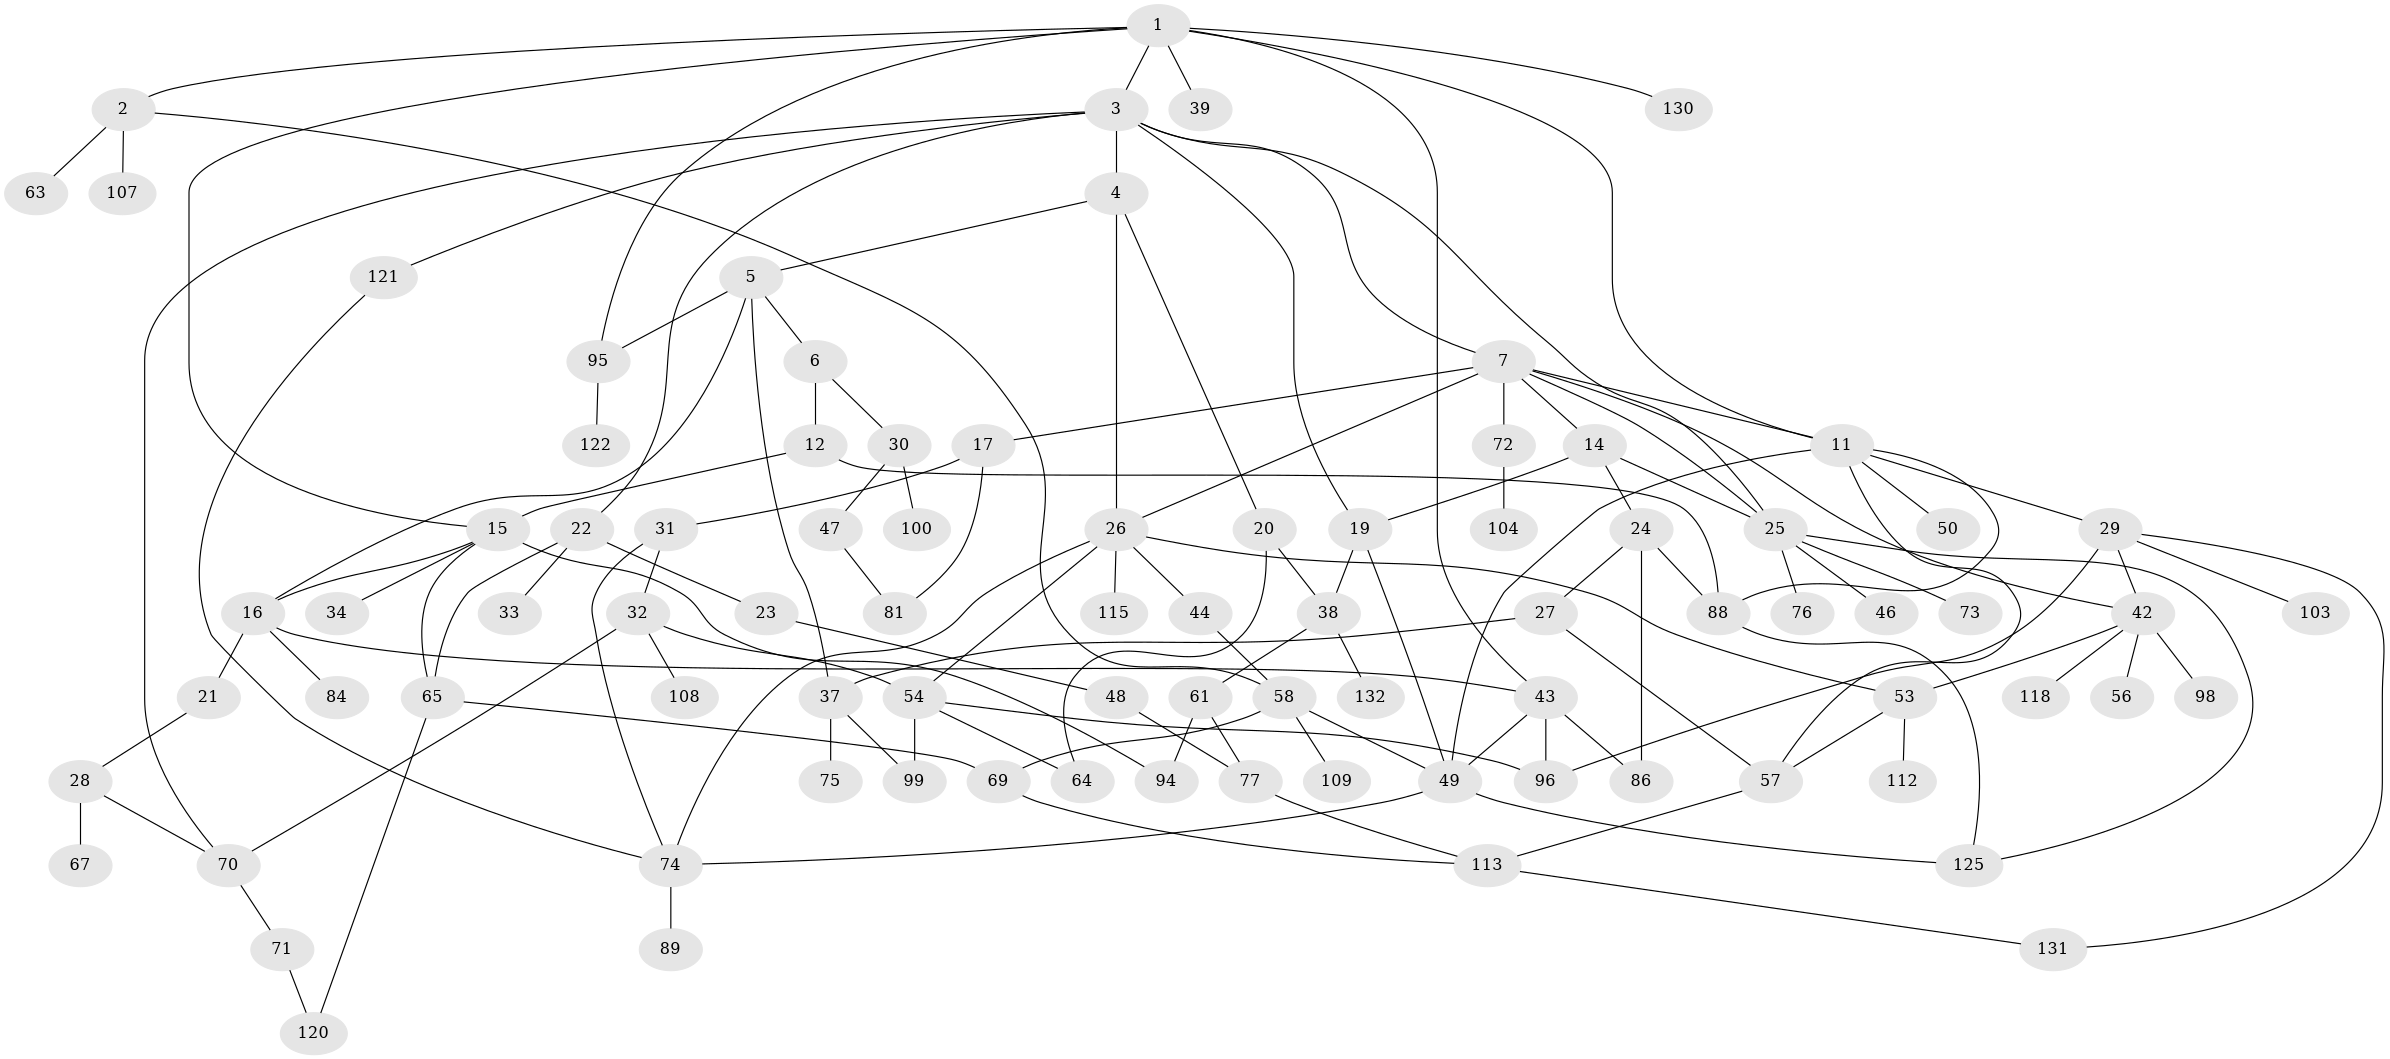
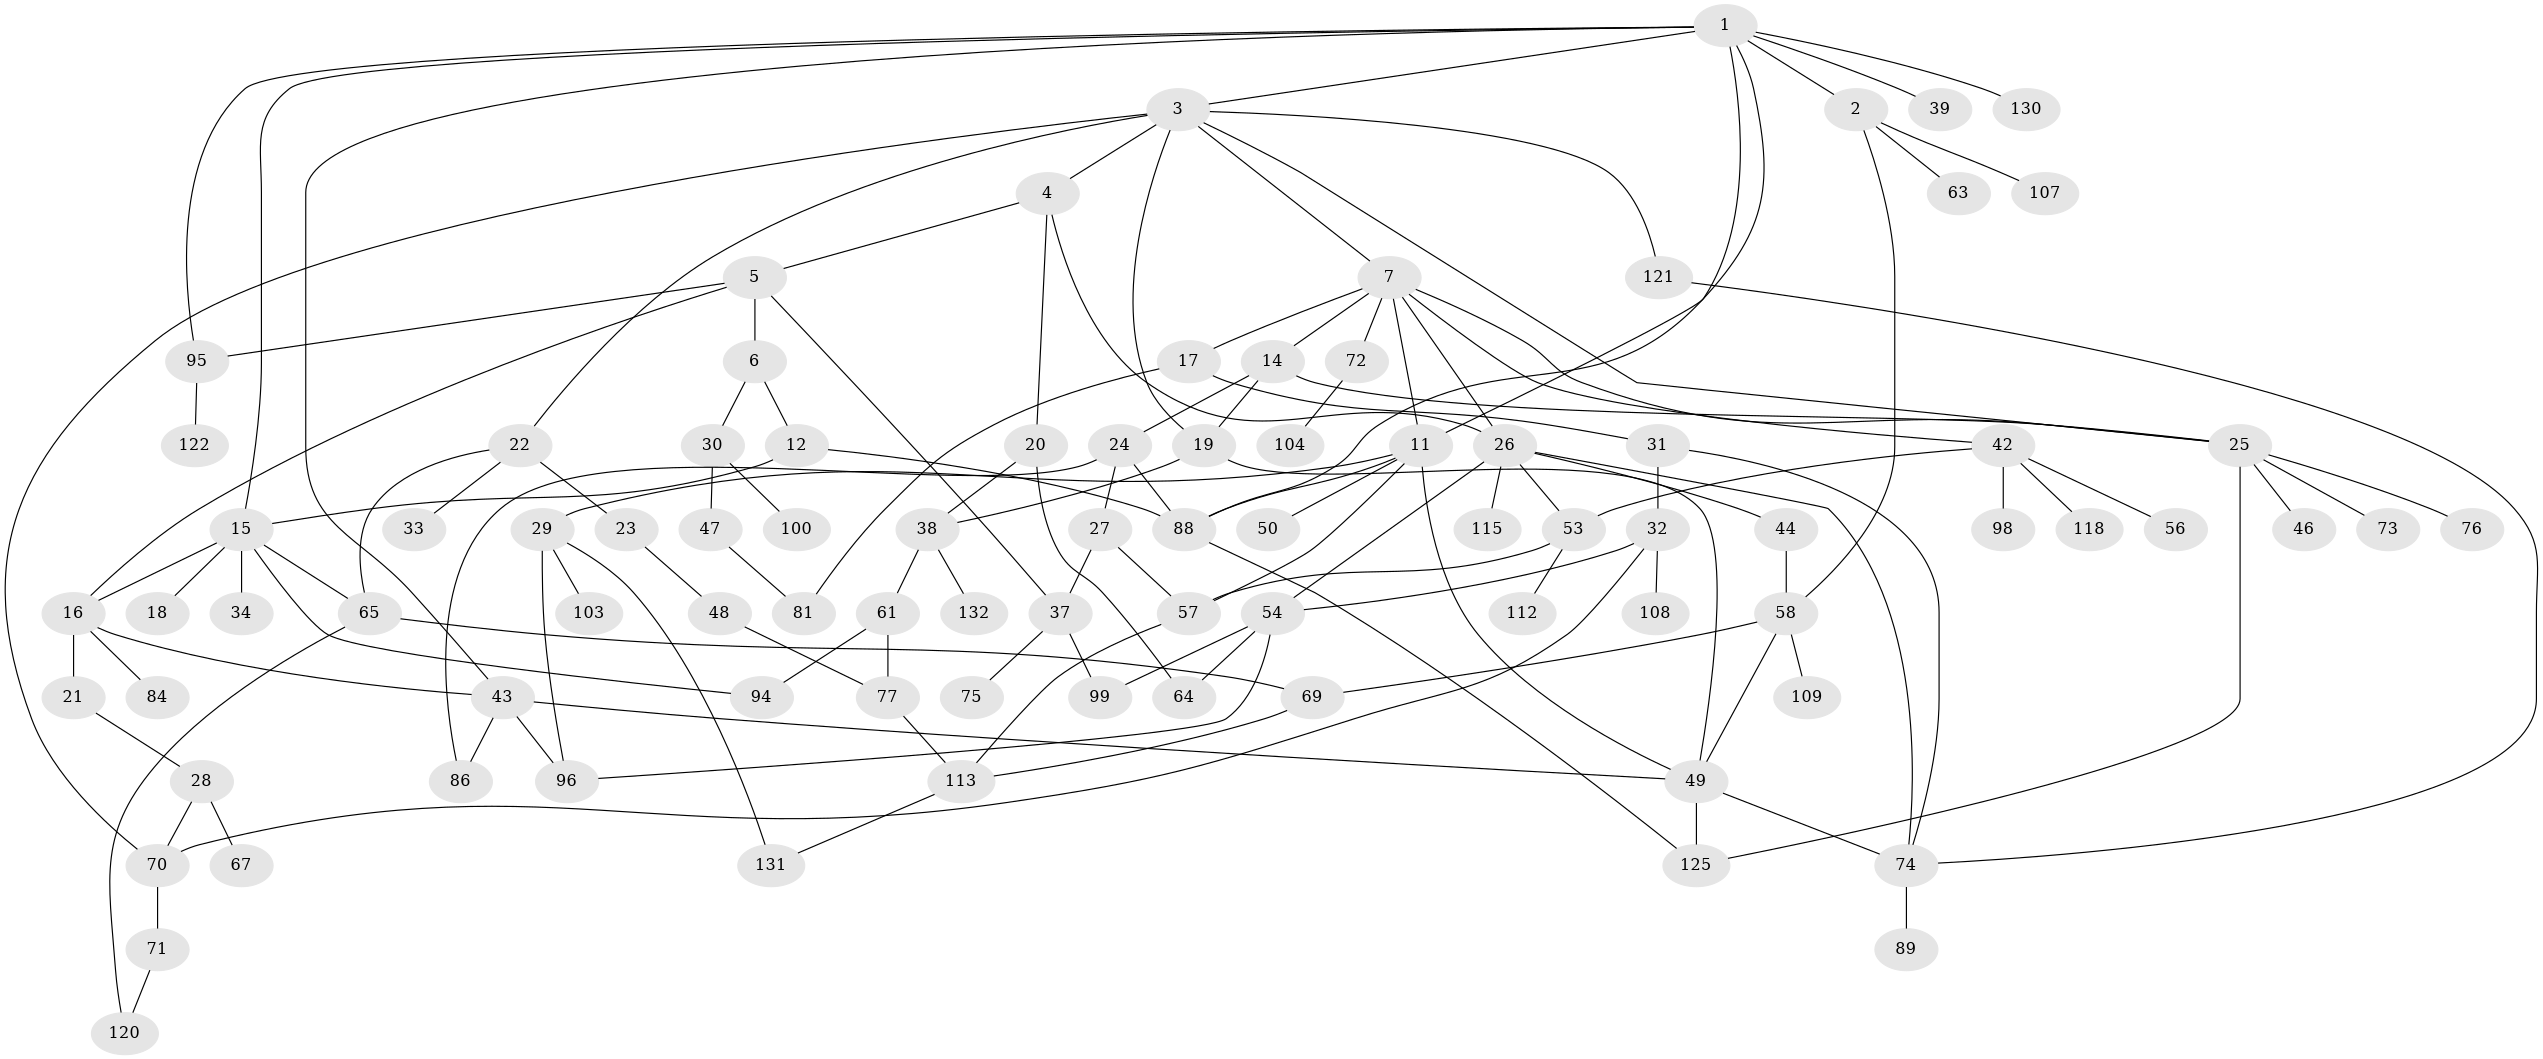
none -> (1625, 355)
(2128, 575) -> none
none -> (158, 614)
